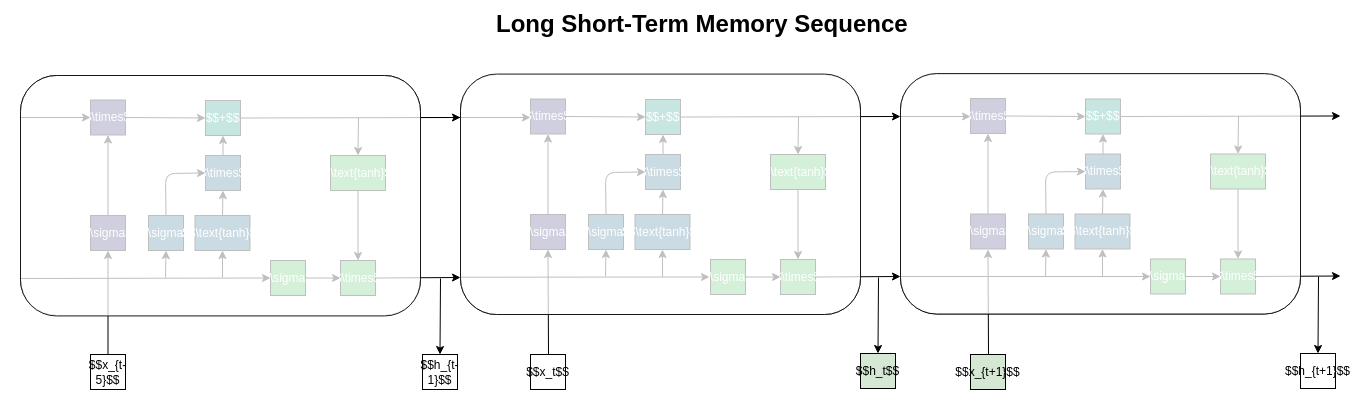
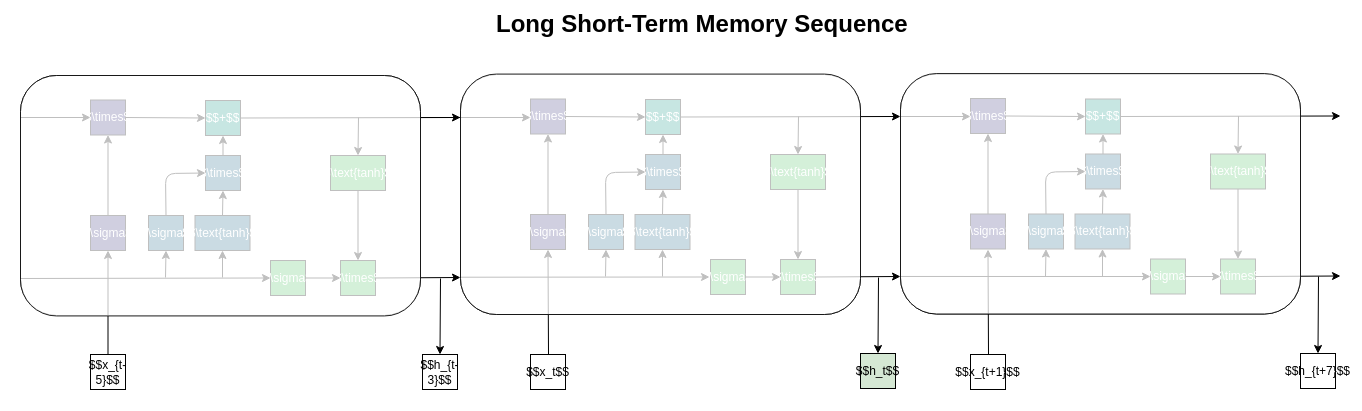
(988, 372) -> (988, 372)
(1318, 372) -> (1318, 372)
(440, 373) -> (440, 373)
